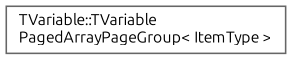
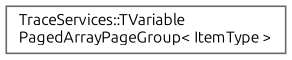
(146, 30) -> (146, 30)
